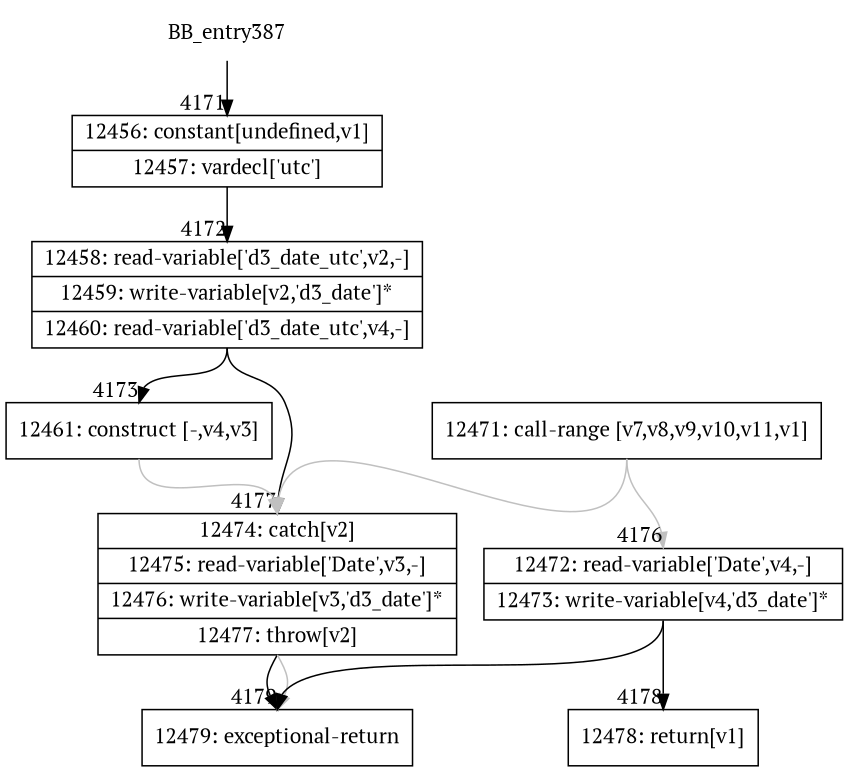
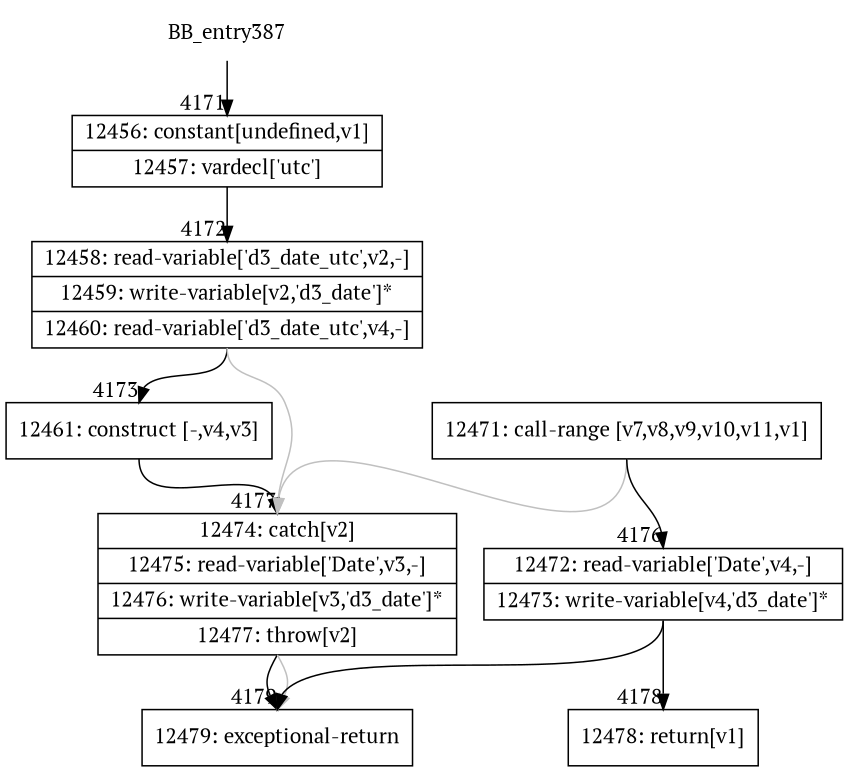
(287, 409) -> (287, 409)
(201, 487) -> (201, 487)
(640, 497) -> (640, 497)
